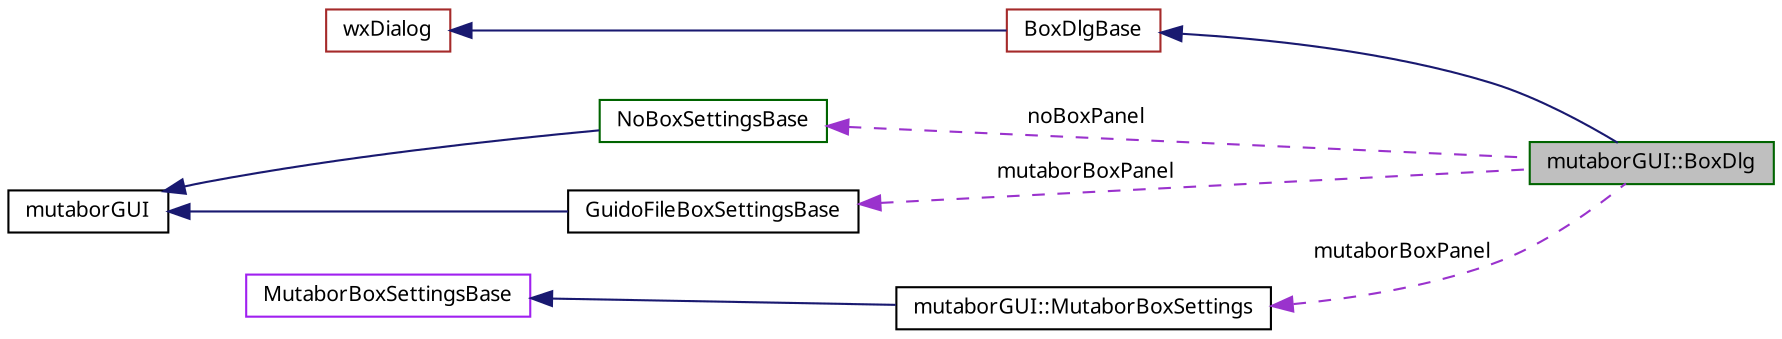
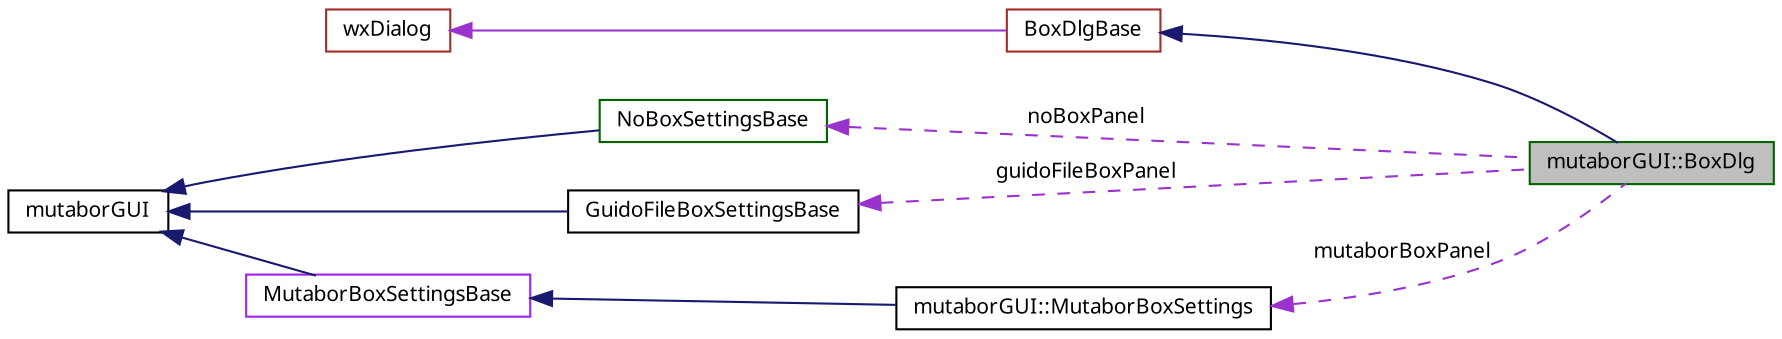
(739, 31) -> (739, 31)
(1084, 173) -> (1084, 173)
none -> (249, 257)
